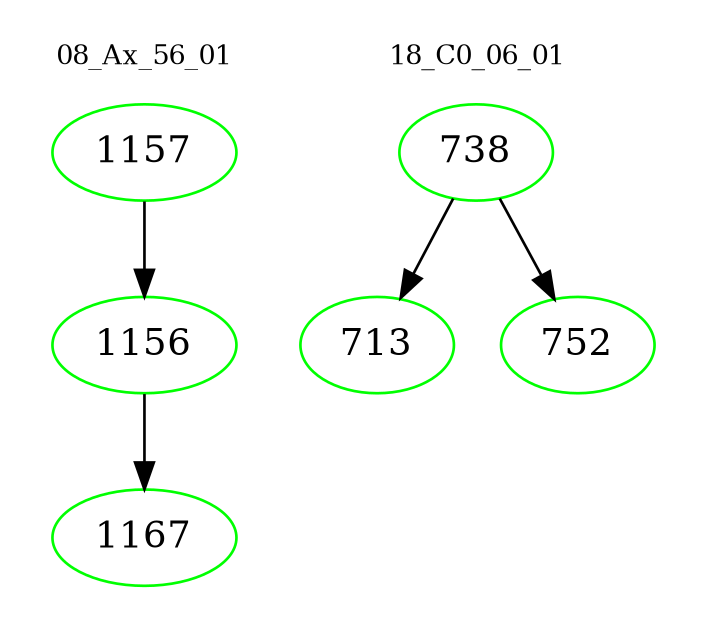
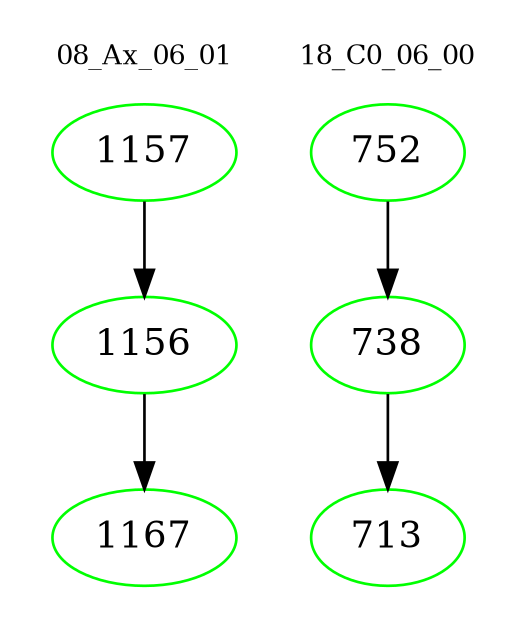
(144, 58) -> (144, 58)
(477, 58) -> (388, 58)
(520, 237) -> (388, 236)
